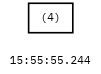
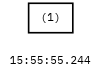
(51, 18) -> (51, 18)
